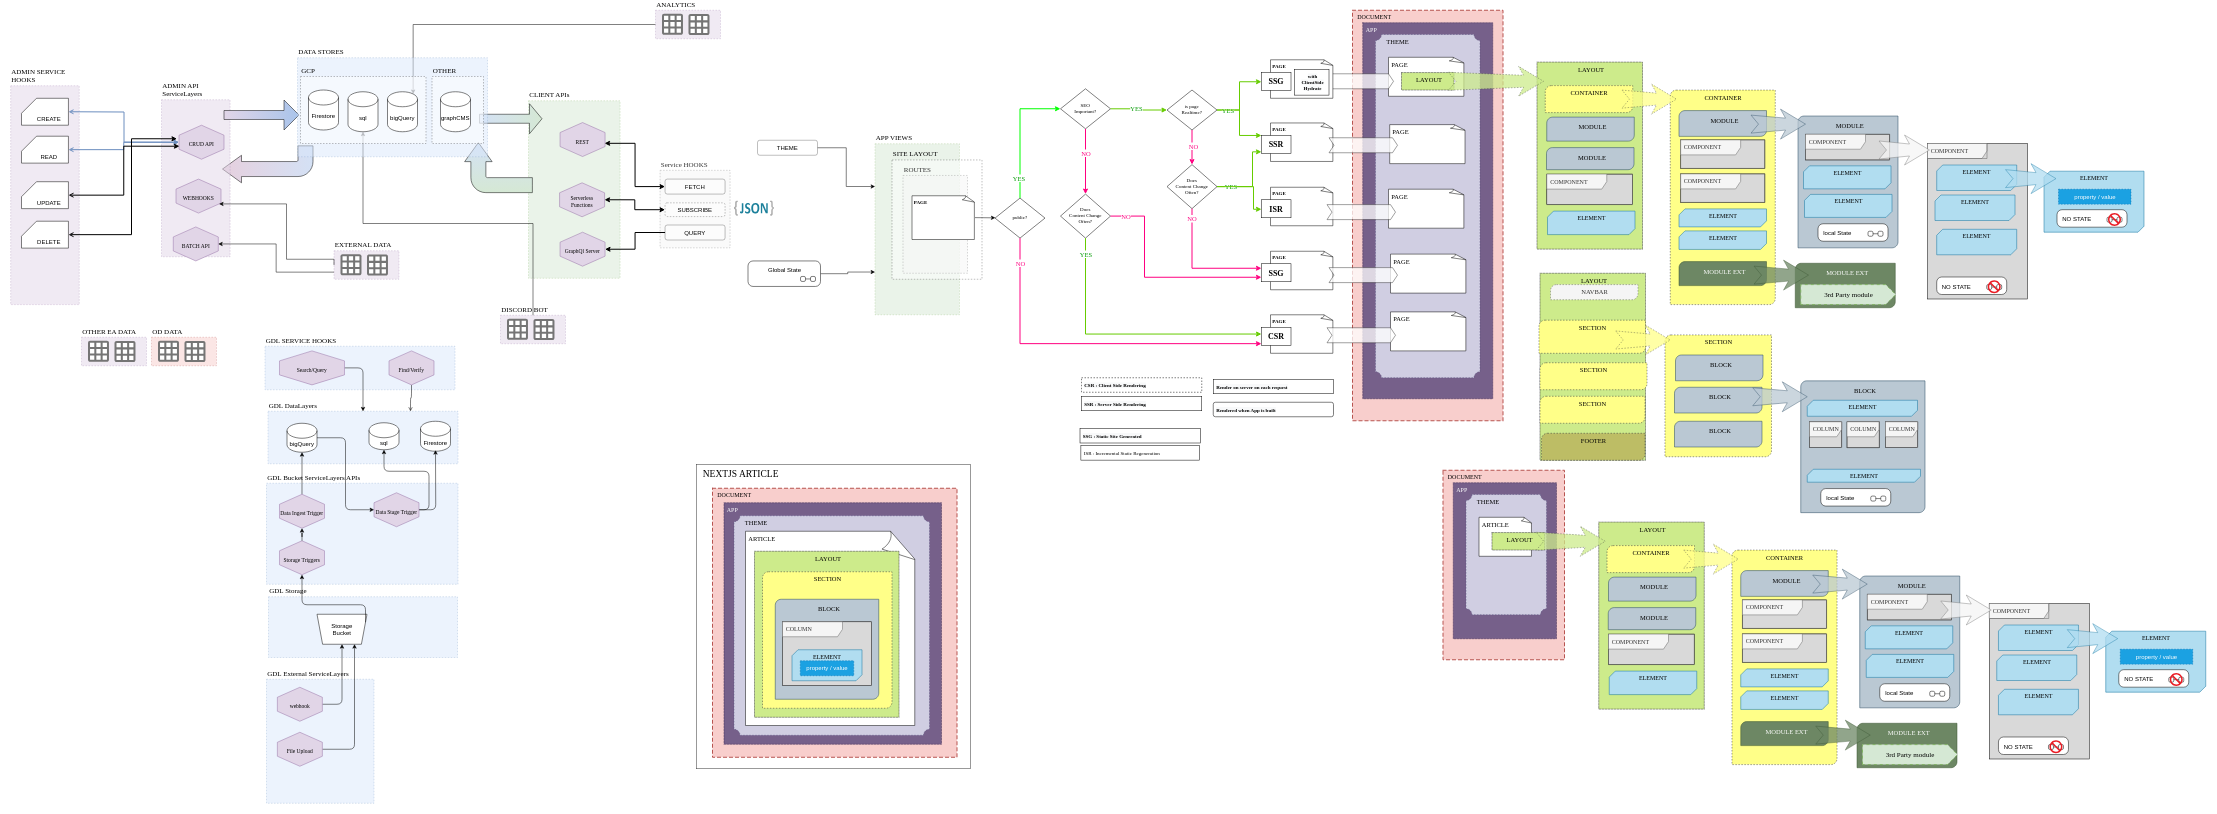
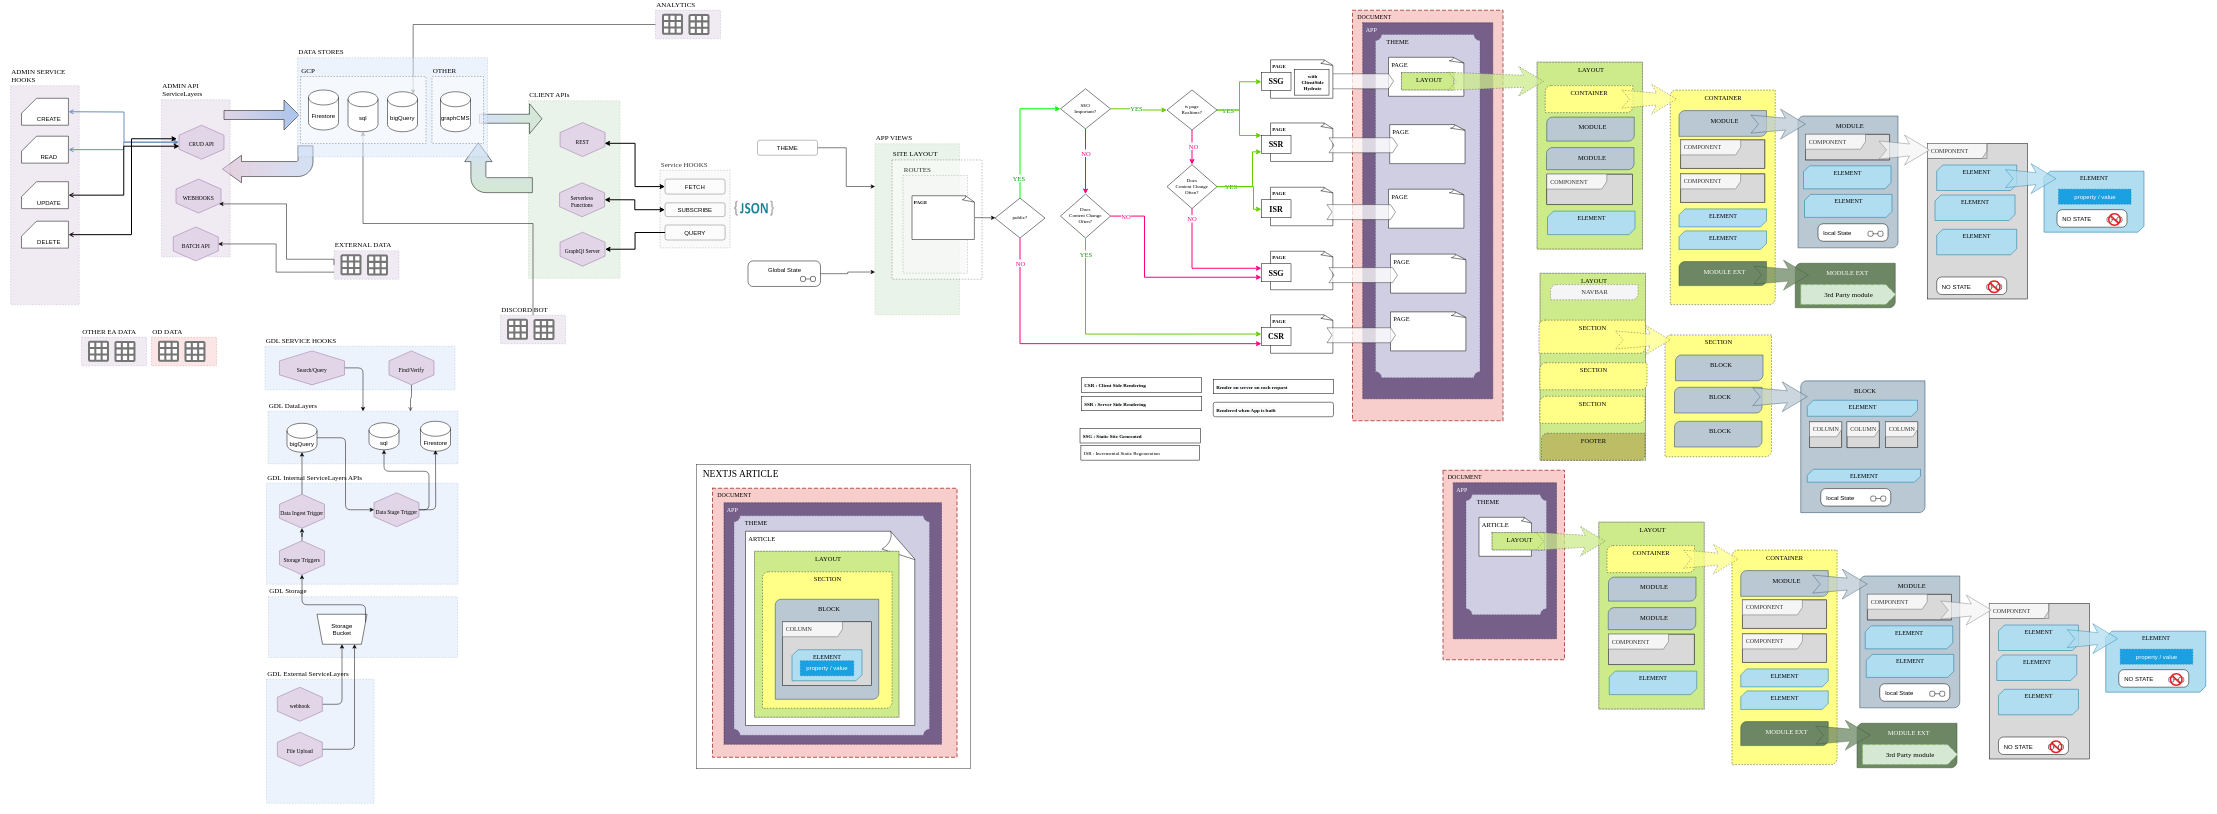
(695, 210) -> (695, 210)
(1141, 385) -> (1141, 385)
(320, 478) -> (323, 478)
